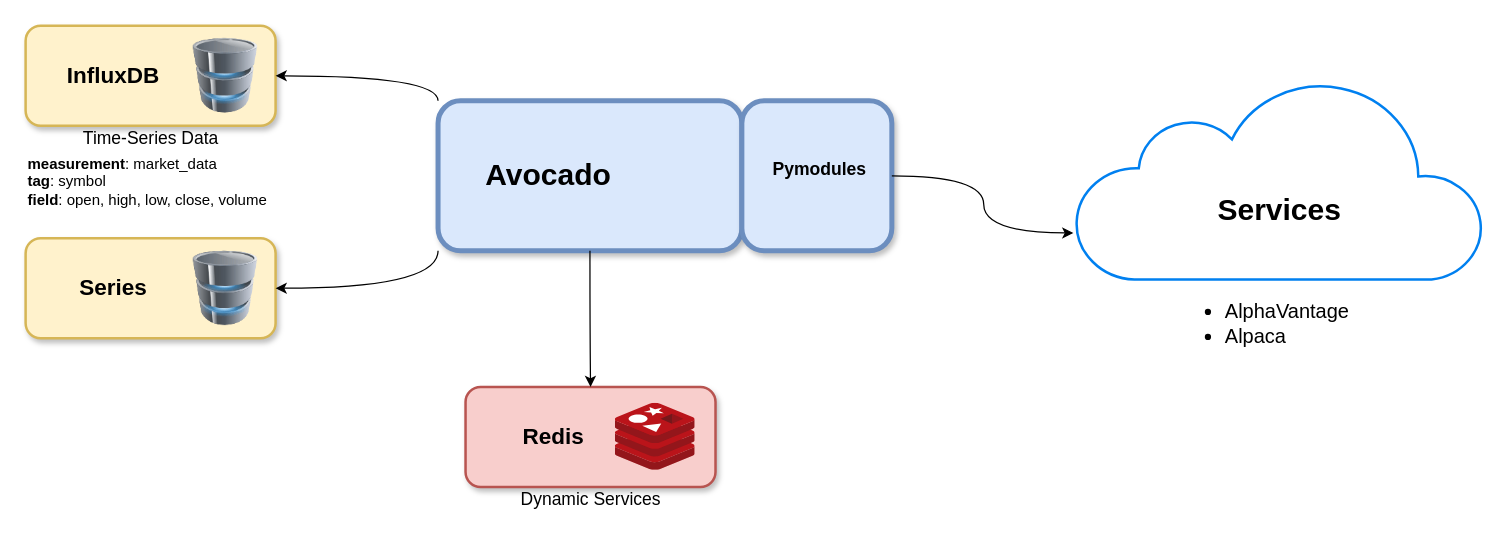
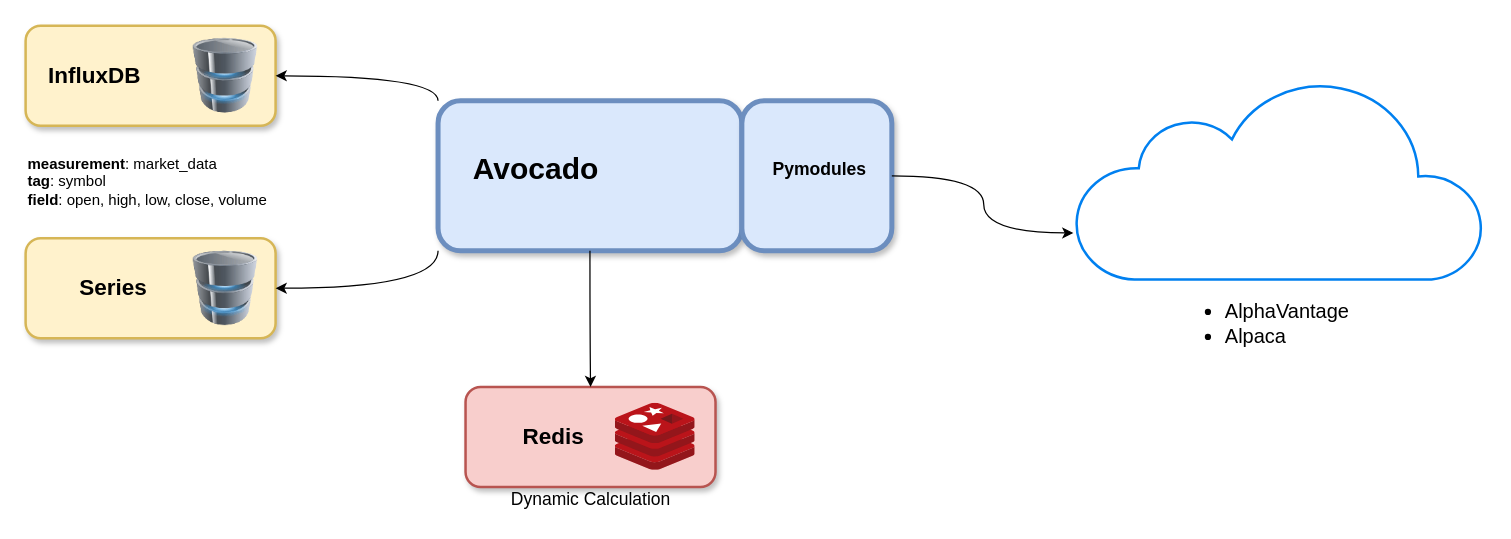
(113, 76) -> (94, 76)
(151, 138) -> none
(549, 176) -> (536, 169)
(1280, 211) -> none
(591, 499) -> (591, 499)
